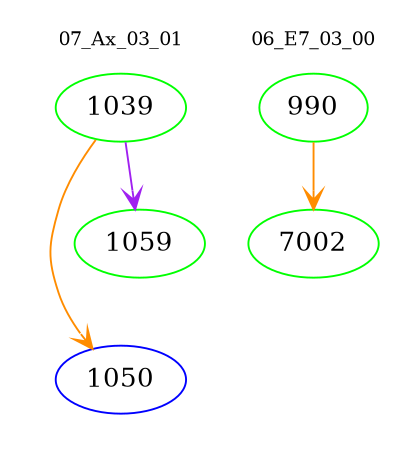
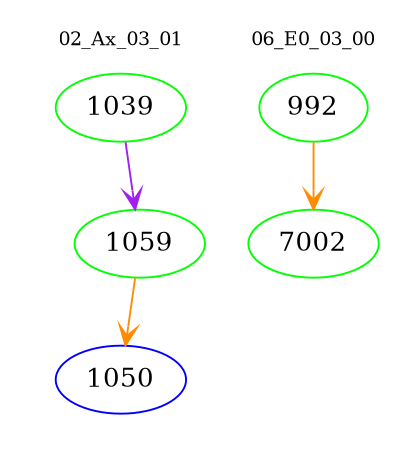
(121, 41) -> (121, 41)
(314, 41) -> (314, 41)
(314, 108) -> (314, 108)
(52, 235) -> (132, 302)
